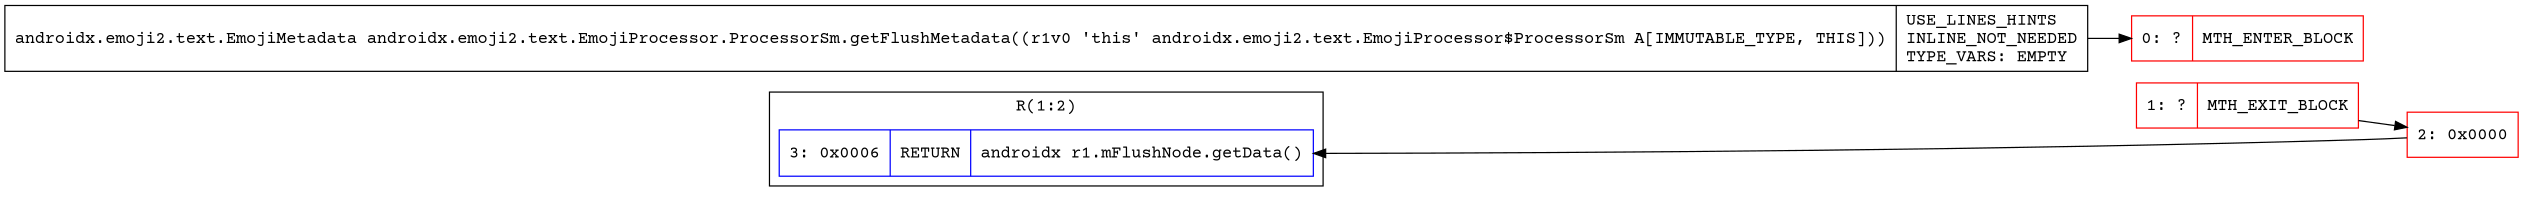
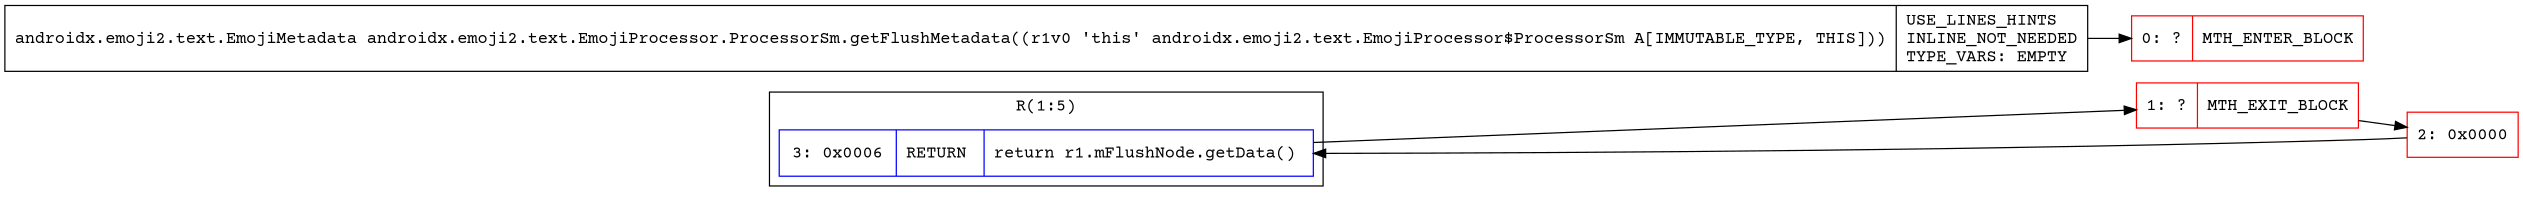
(1046, 106) -> (1046, 106)
none -> (1719, 126)
(1142, 152) -> (1145, 152)
